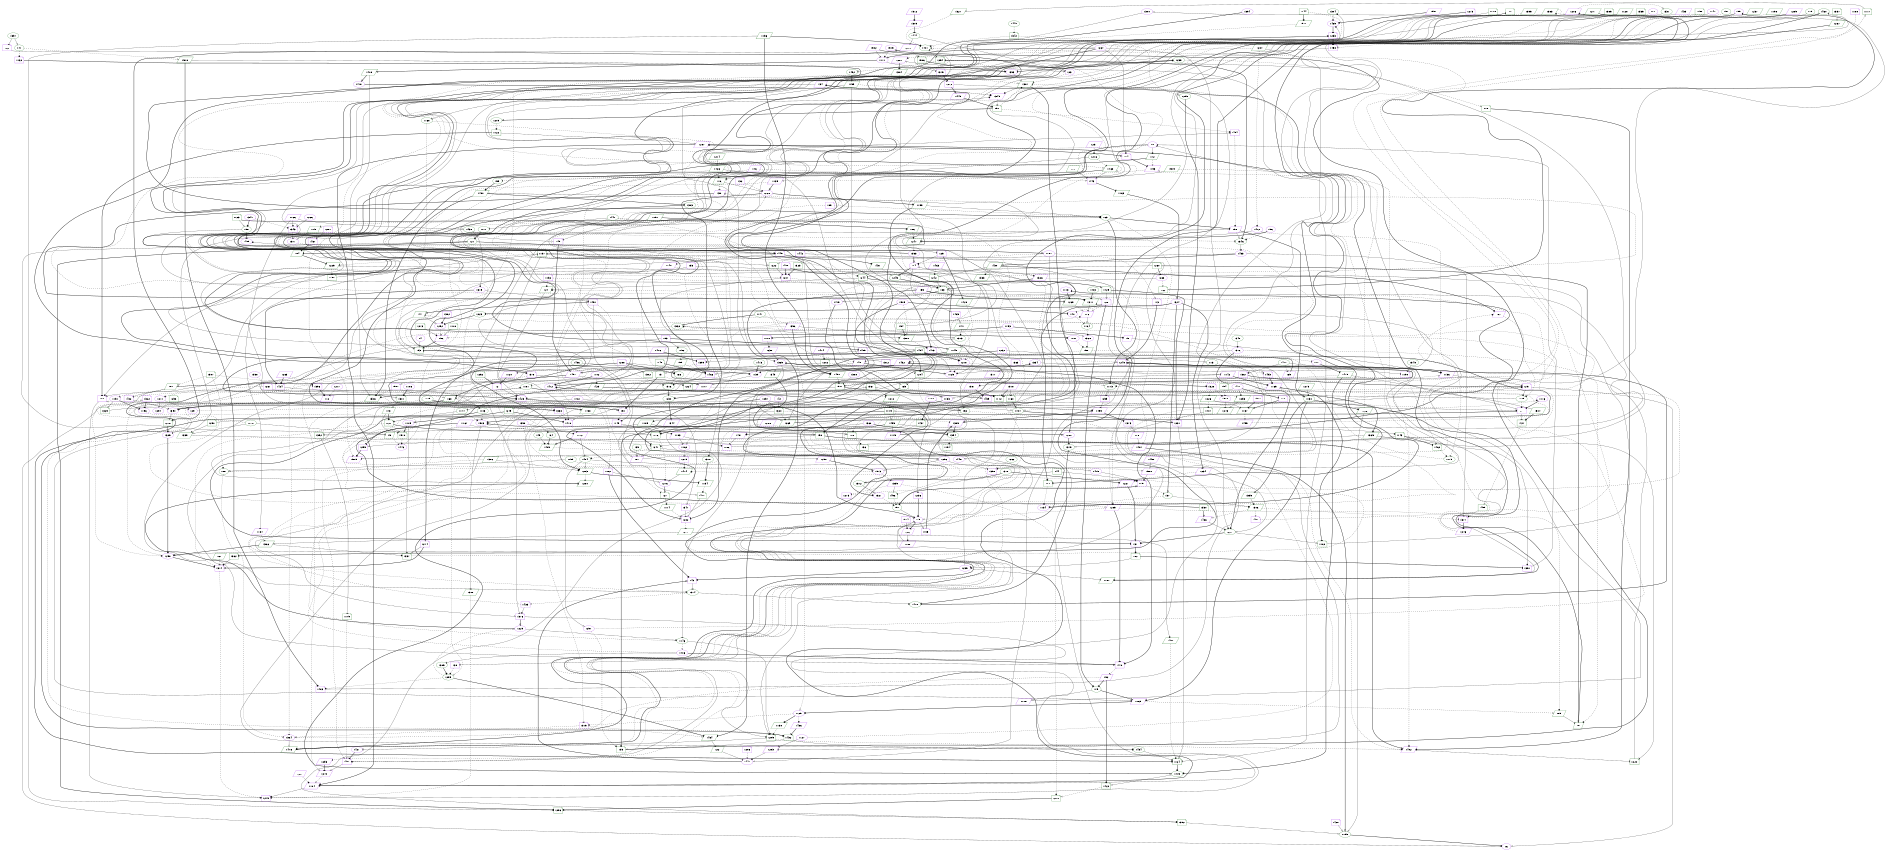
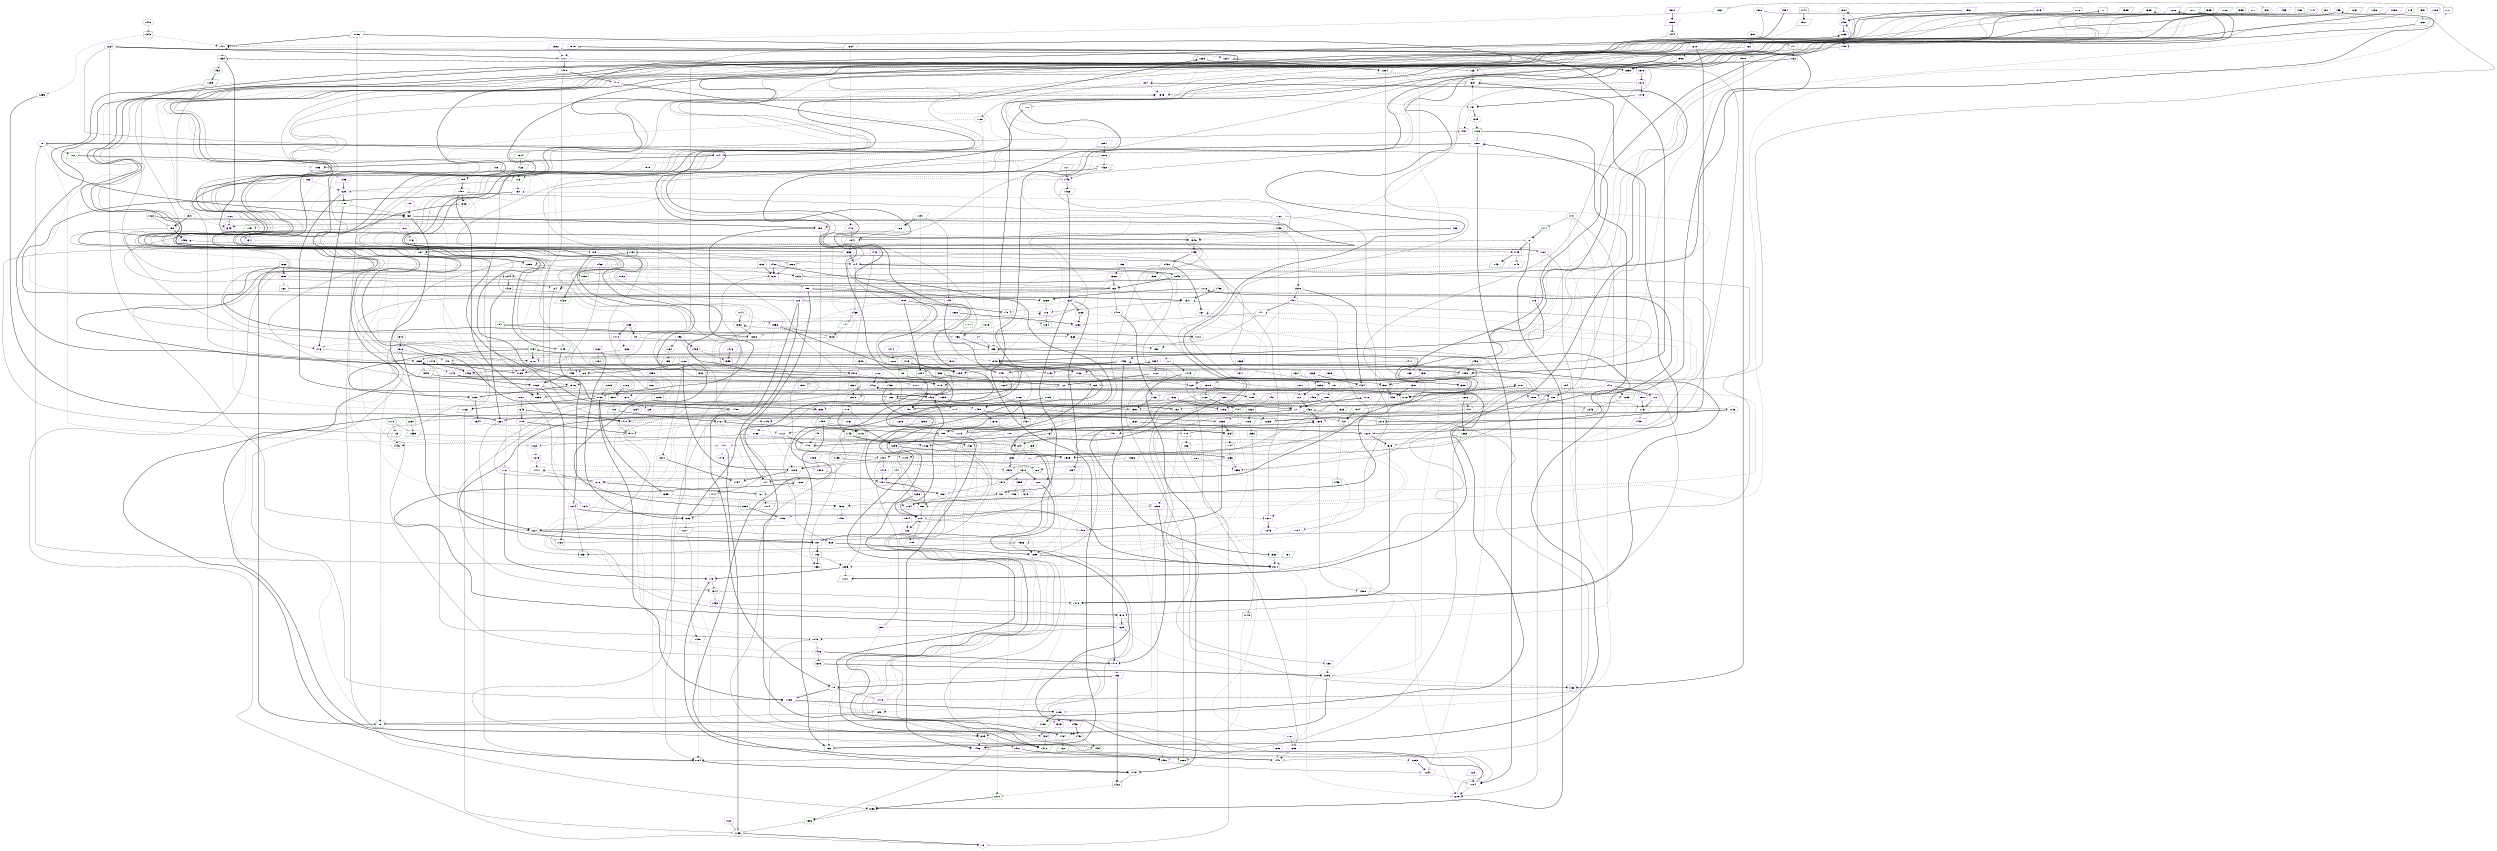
none -> (1305, 404)
(168, 428) -> none
